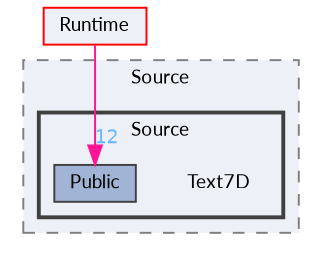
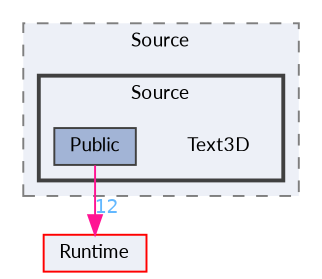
(95, 95) -> (95, 190)
(219, 183) -> (219, 146)
